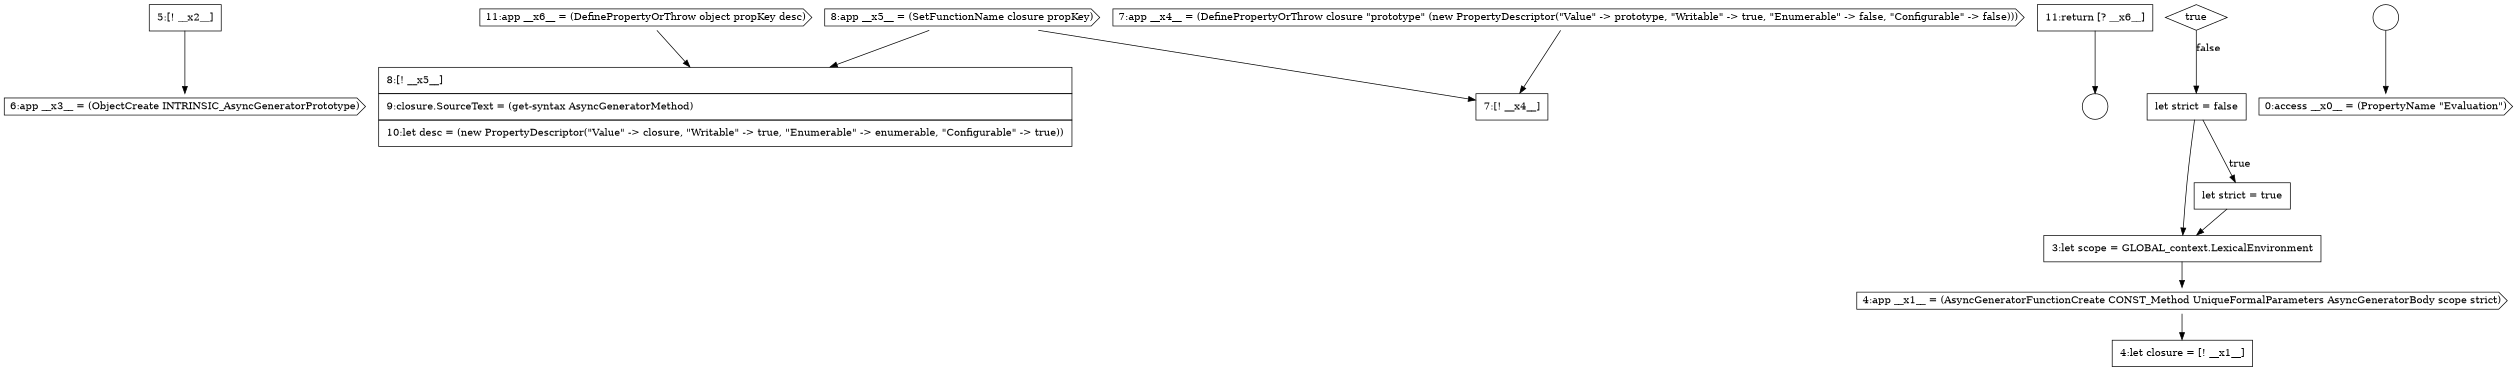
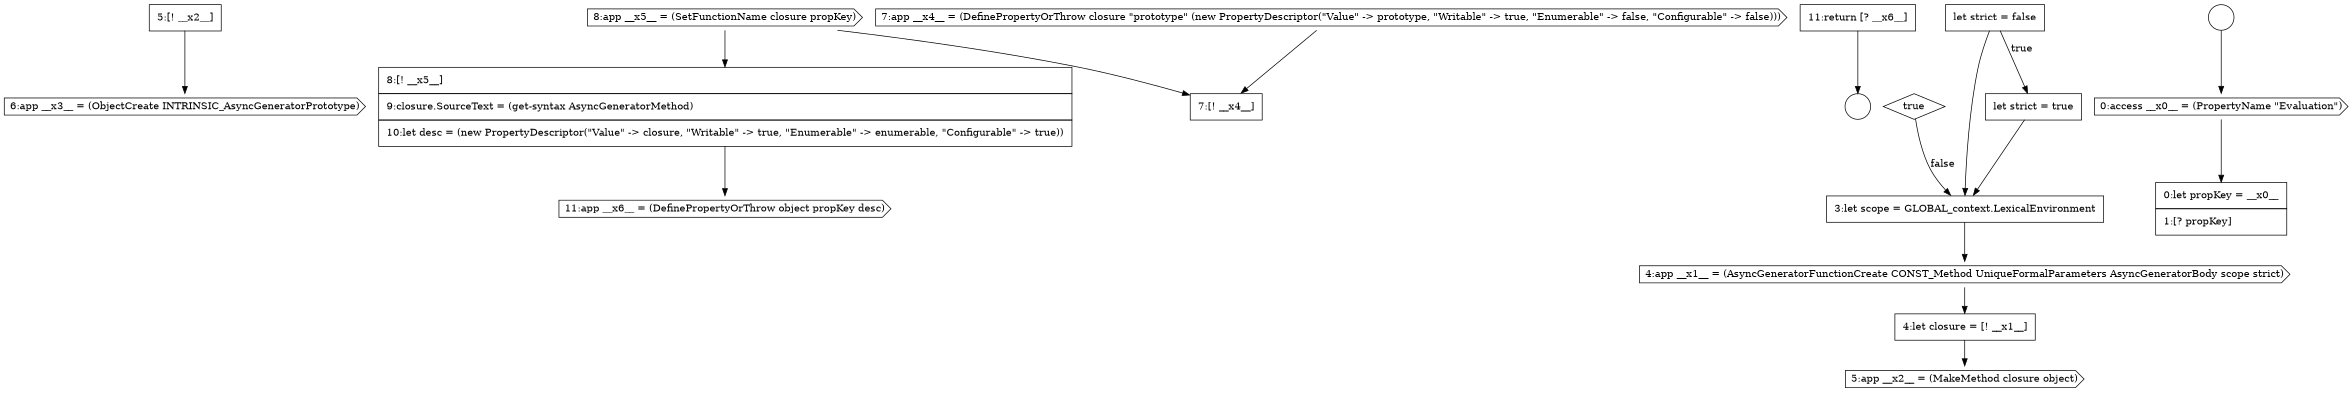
(671, 46) -> (725, 167)
(2196, 58) -> (1925, 157)
none -> (2221, 209)
none -> (1965, 379)
